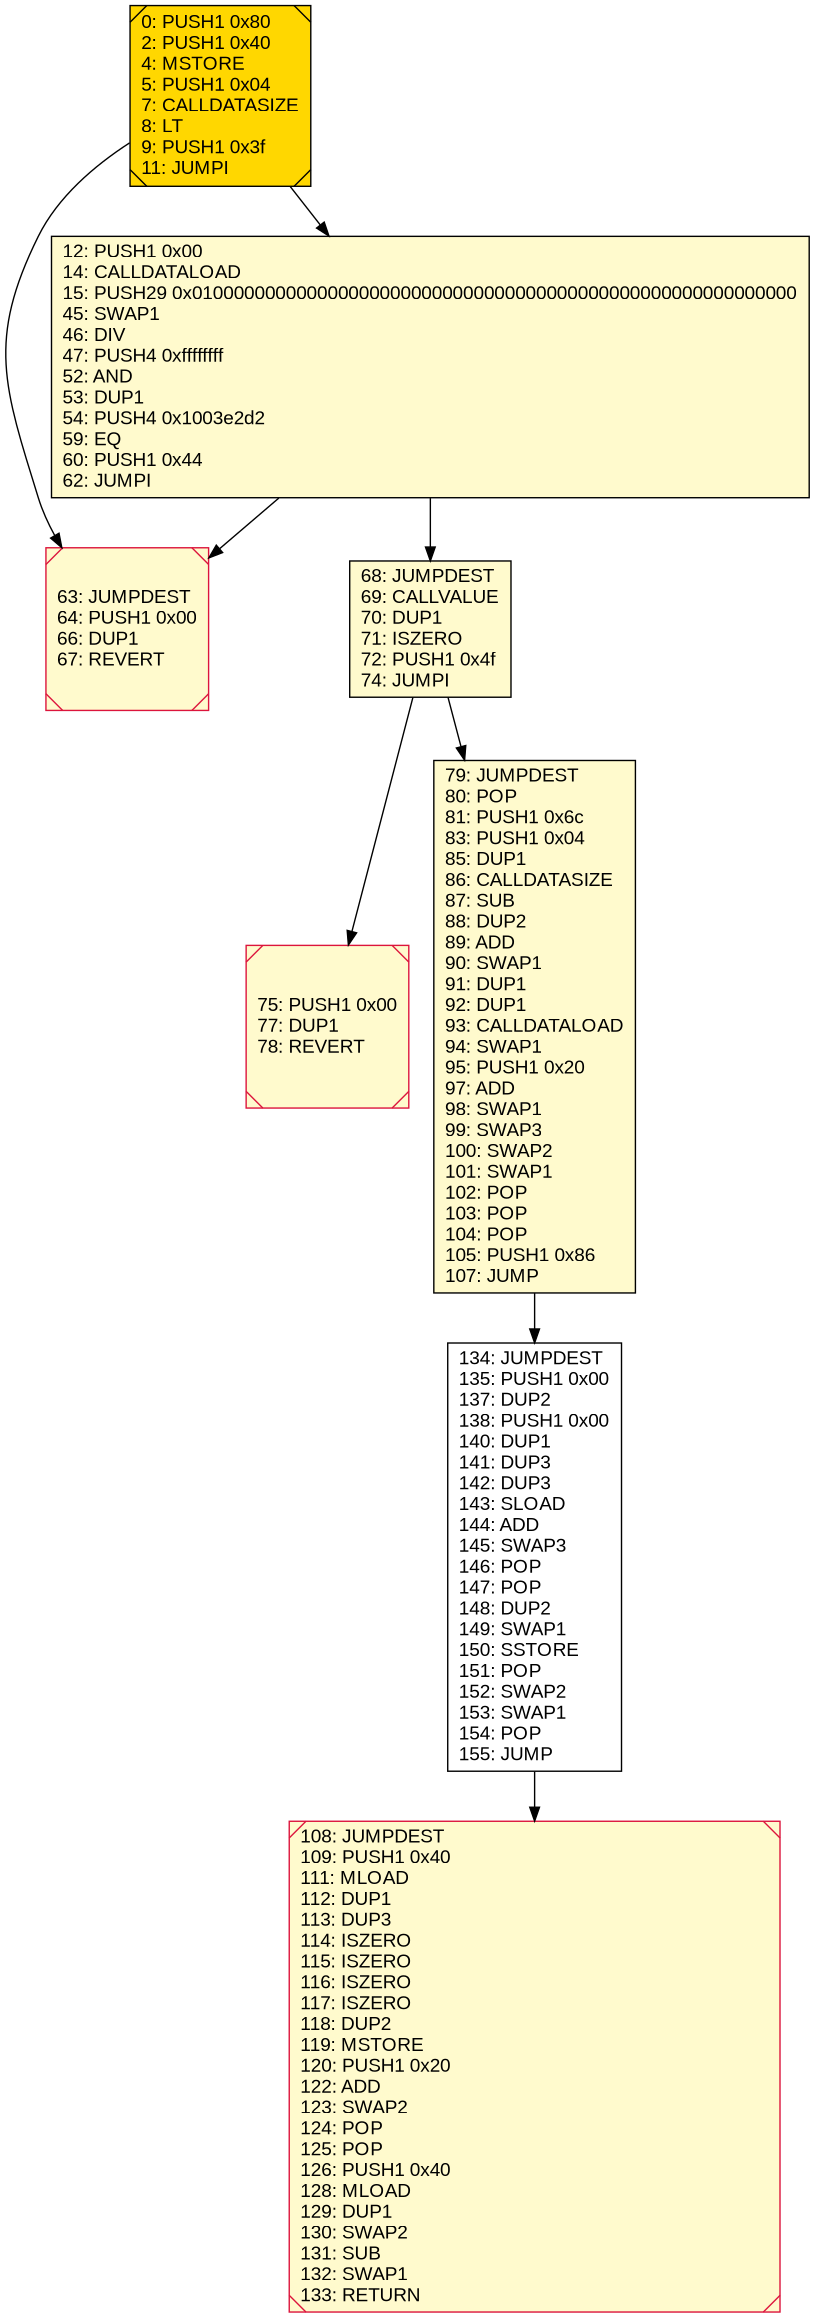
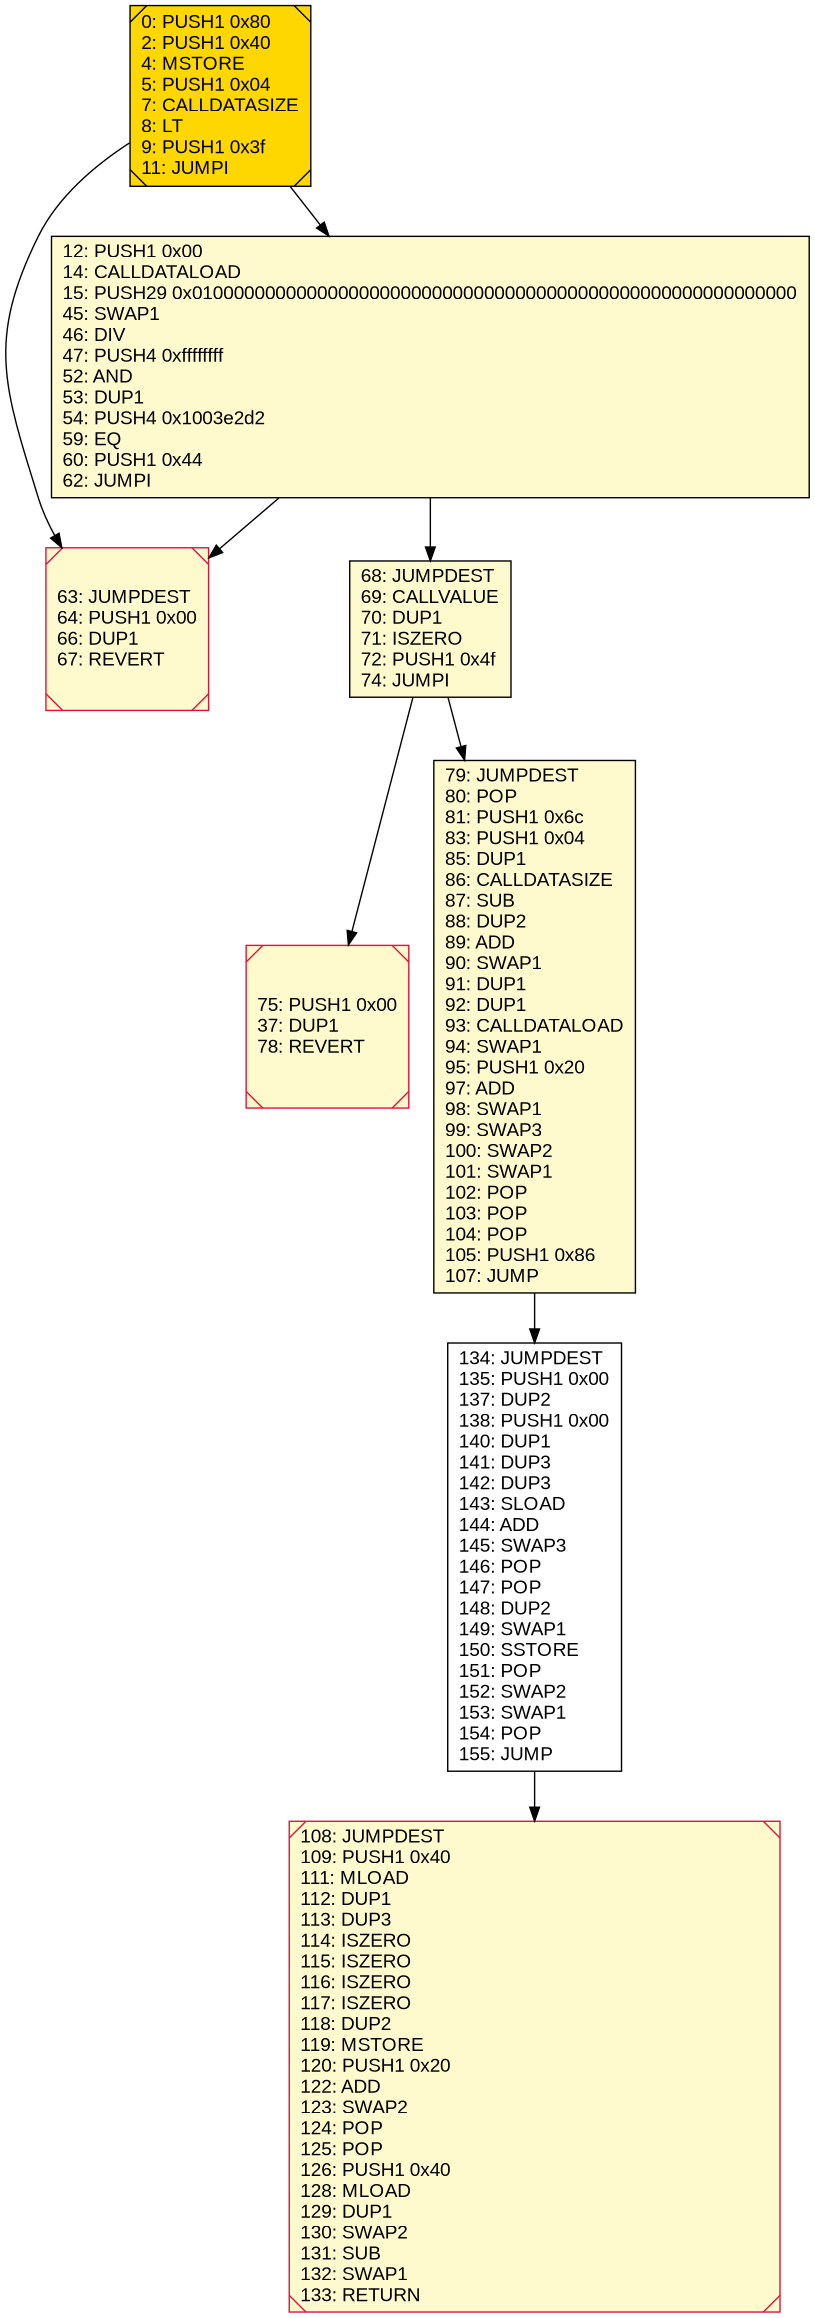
(327, 1027) -> (327, 1027)
